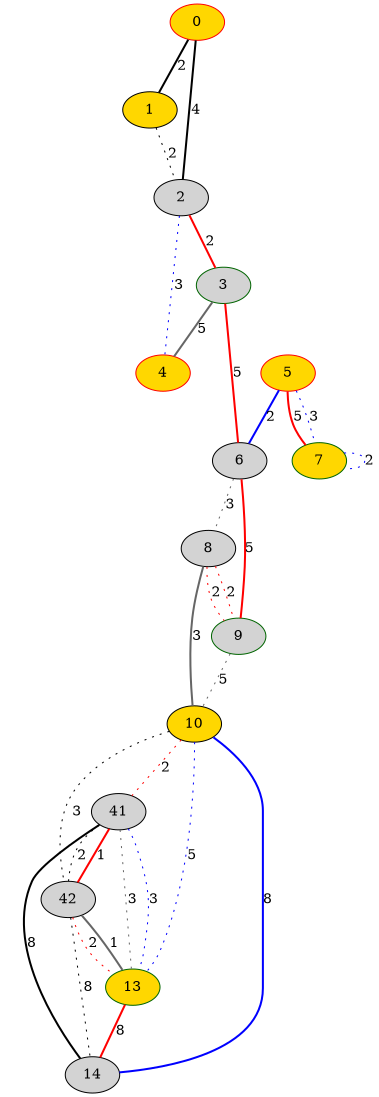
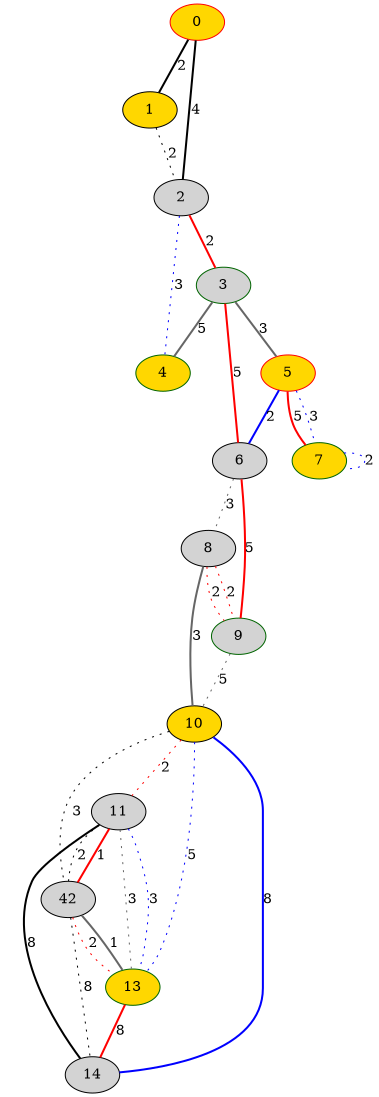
none -> (256, 329)
(163, 373) -> (163, 373)
(119, 812) -> (119, 812)
